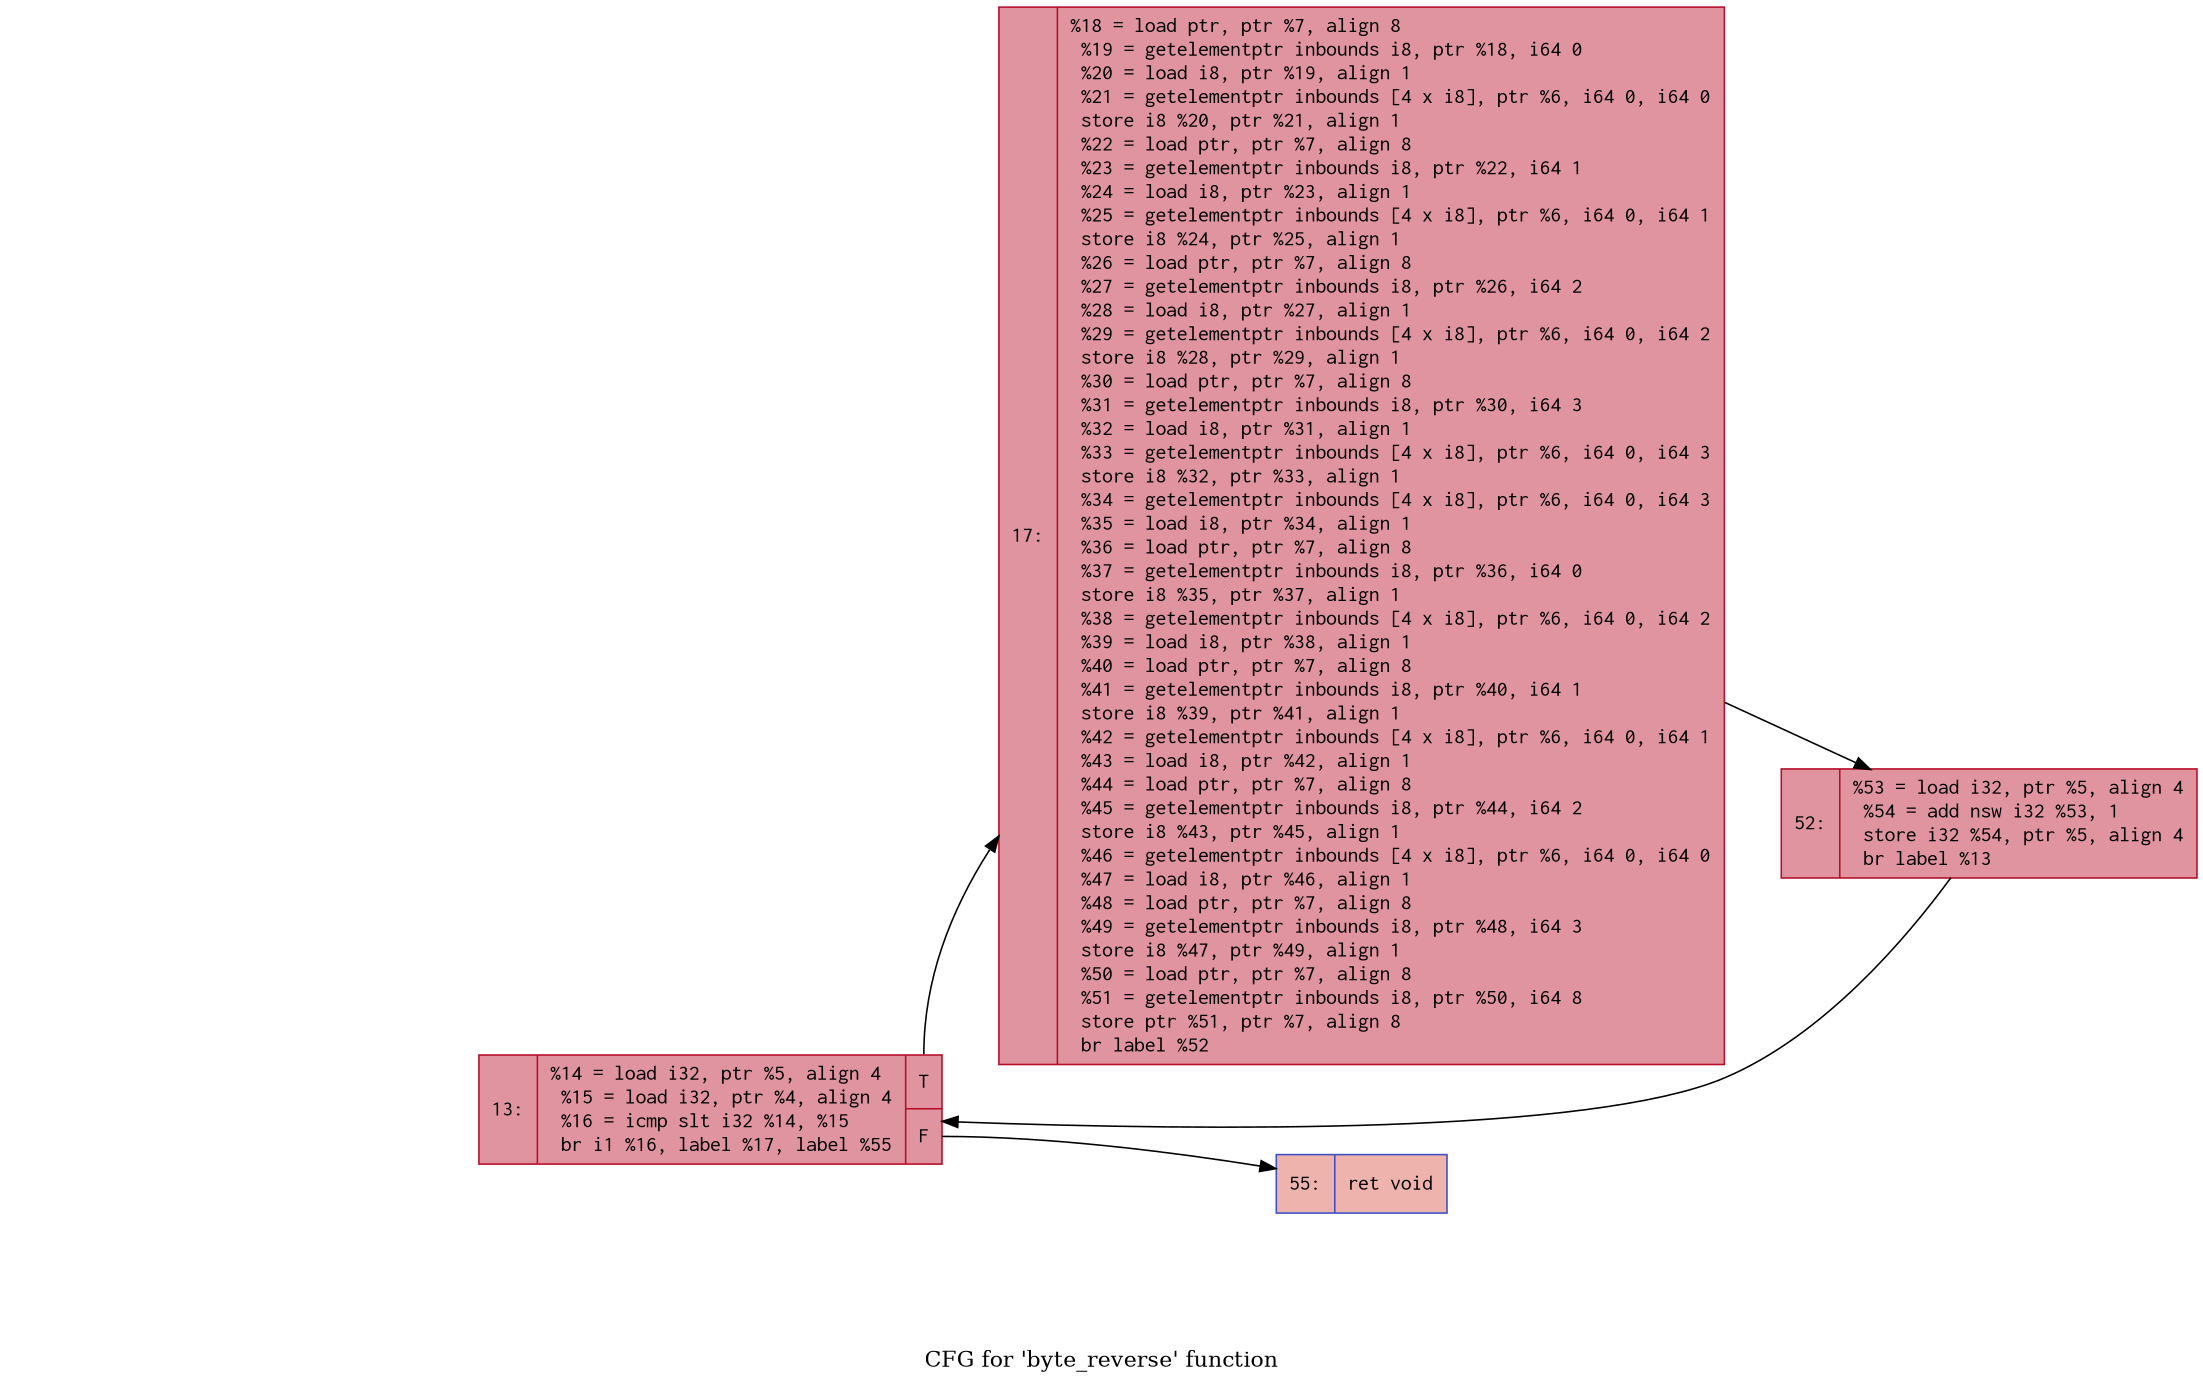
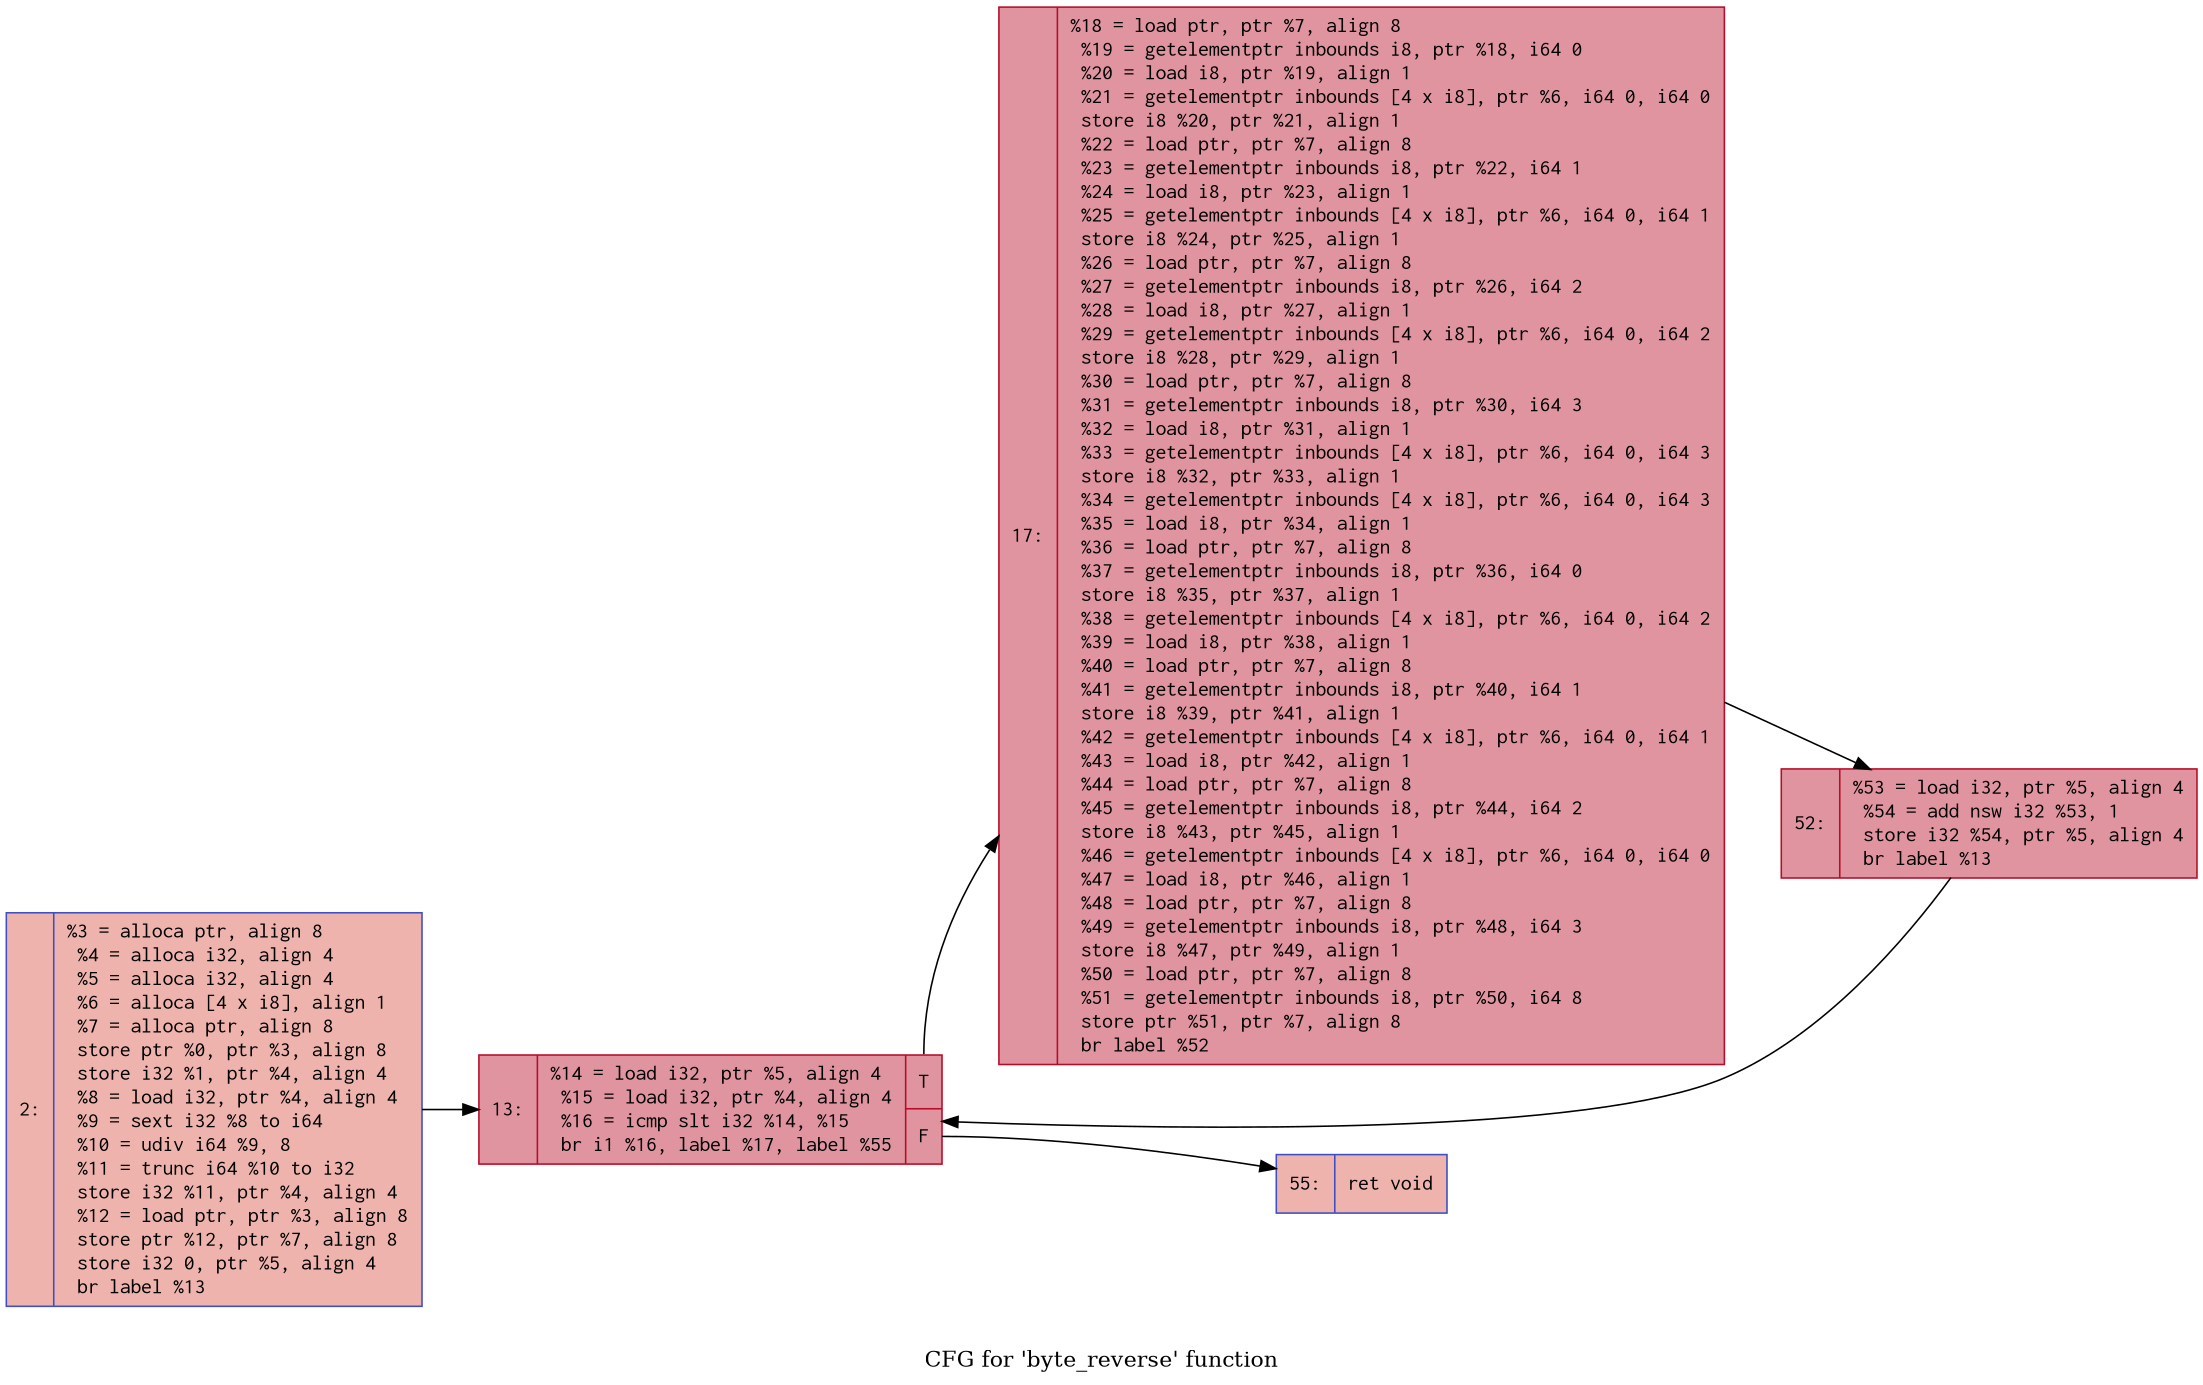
none -> (214, 1110)
